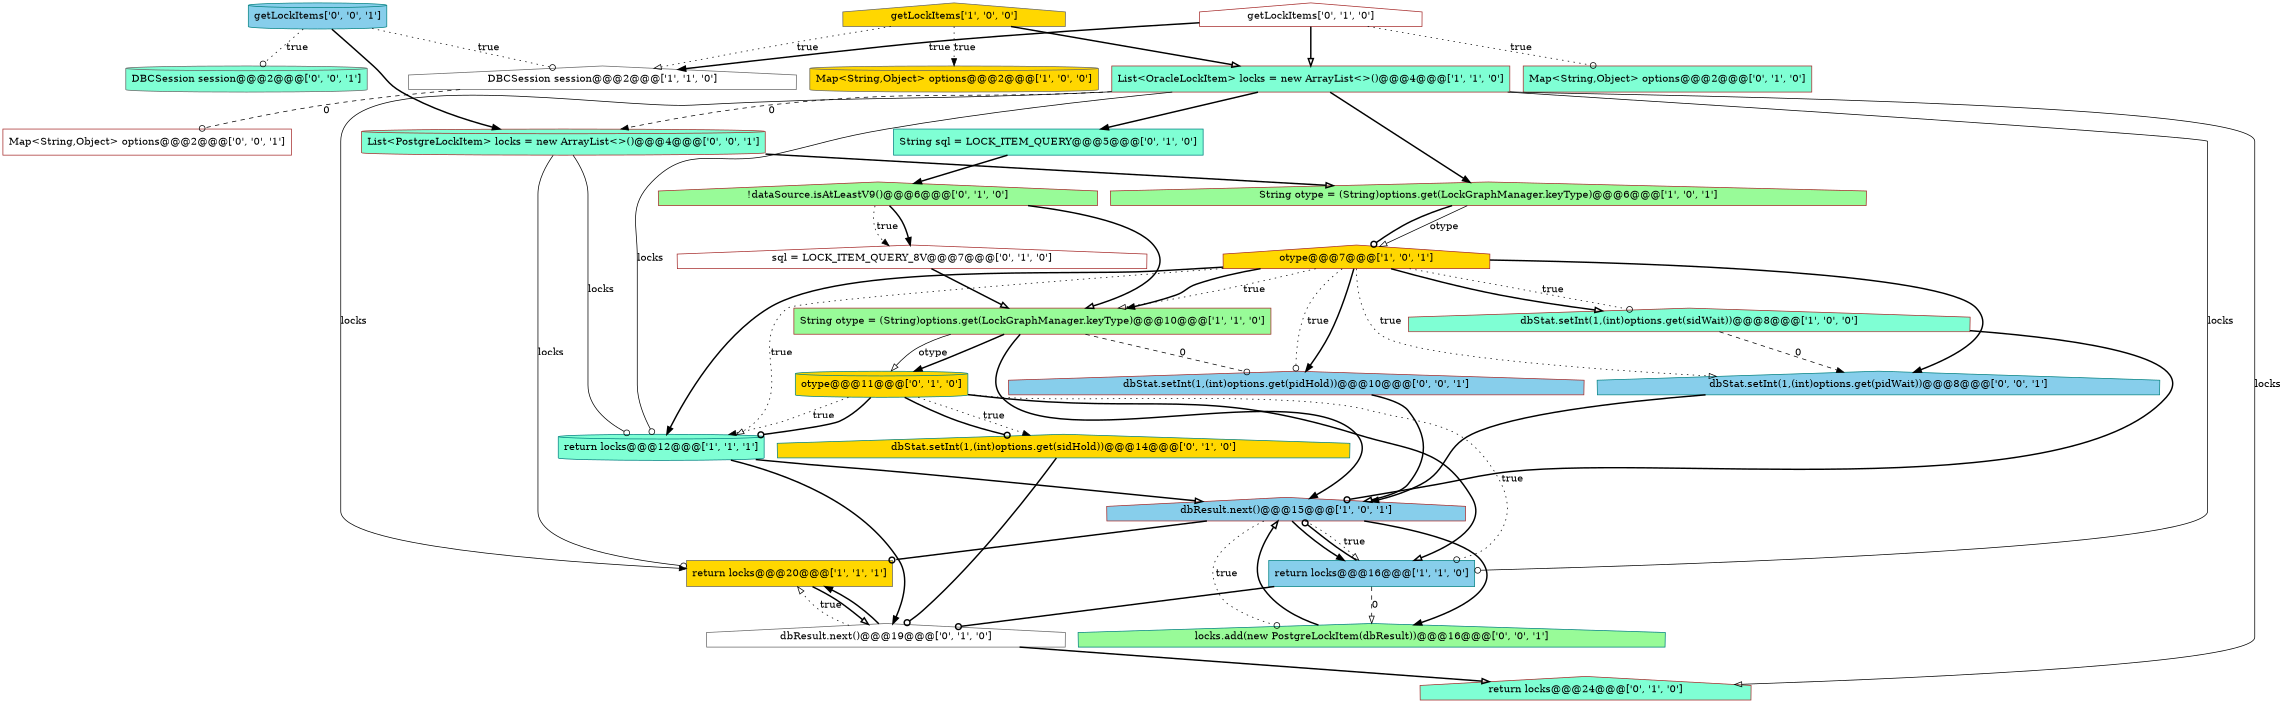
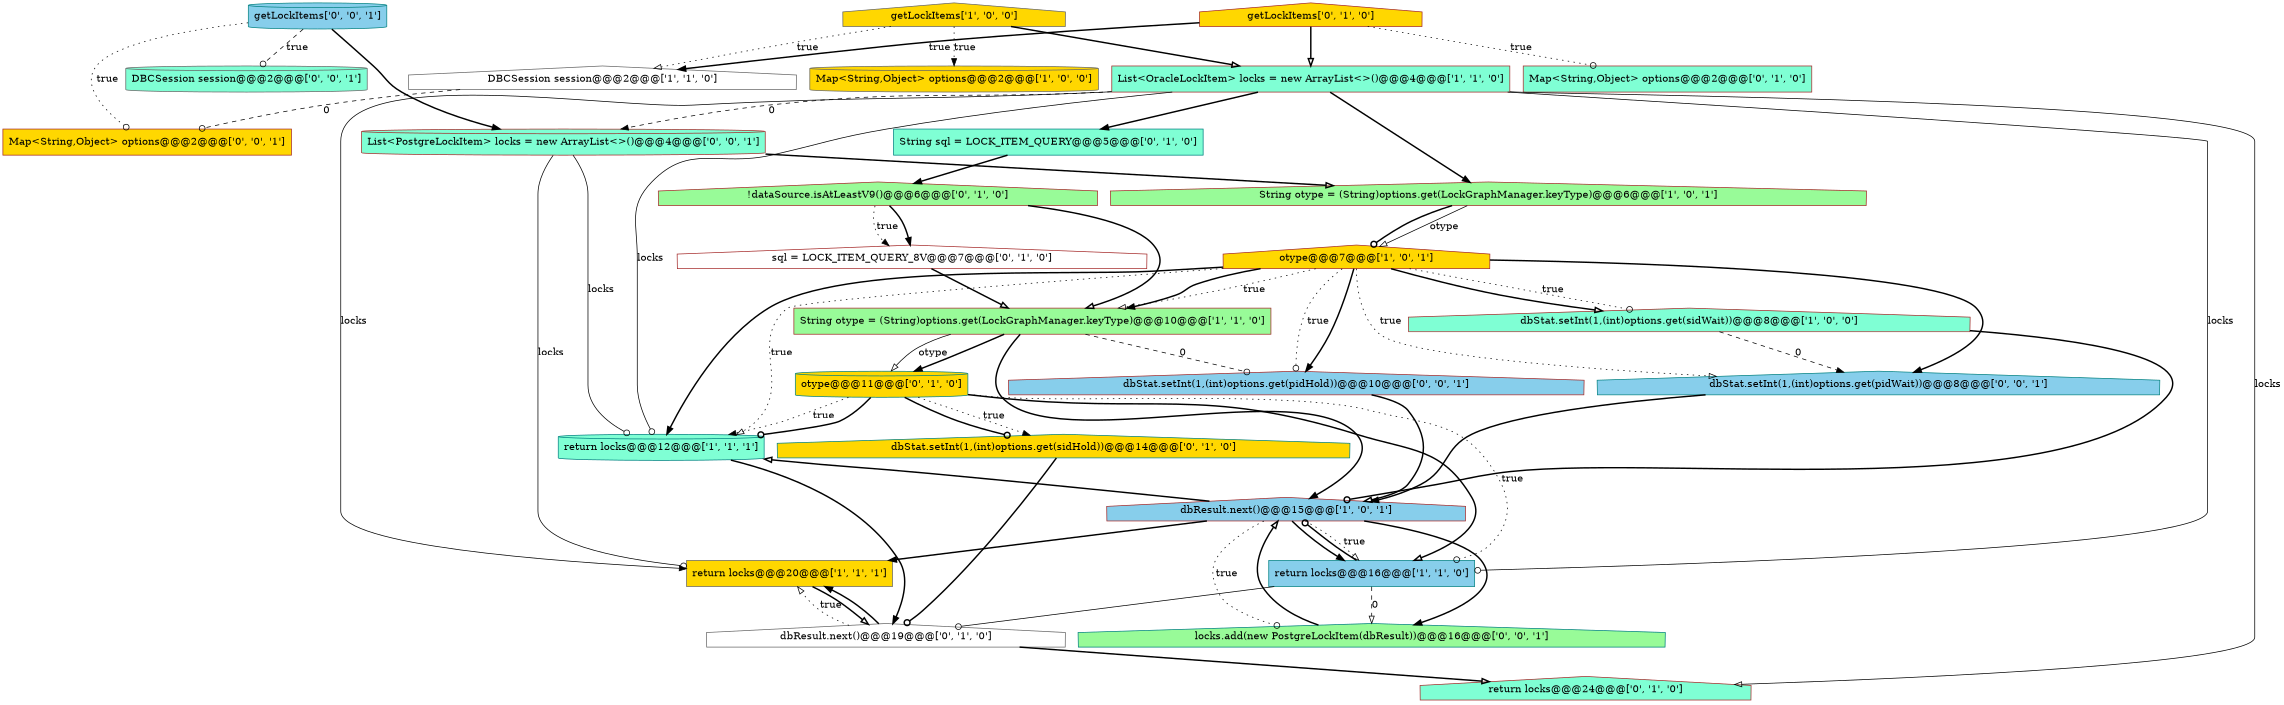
(1311, 16) -> (1311, 16)
(284, 46) -> (284, 46)
(461, 48) -> (134, 45)
(147, 142) -> (147, 142)
(976, 479) -> (991, 479)
(1052, 540) -> (1052, 540)
(1118, 606) -> (1118, 606)
